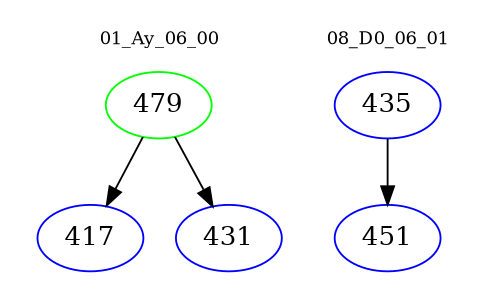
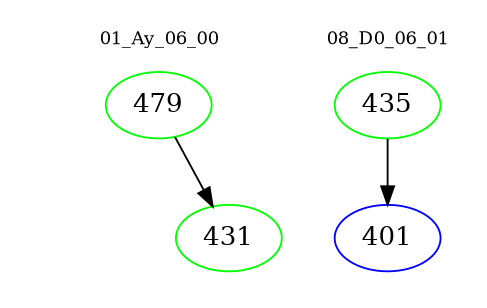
(388, 105) -> (388, 105)
(90, 238) -> none
(229, 238) -> (229, 238)
(388, 238) -> (388, 238)
